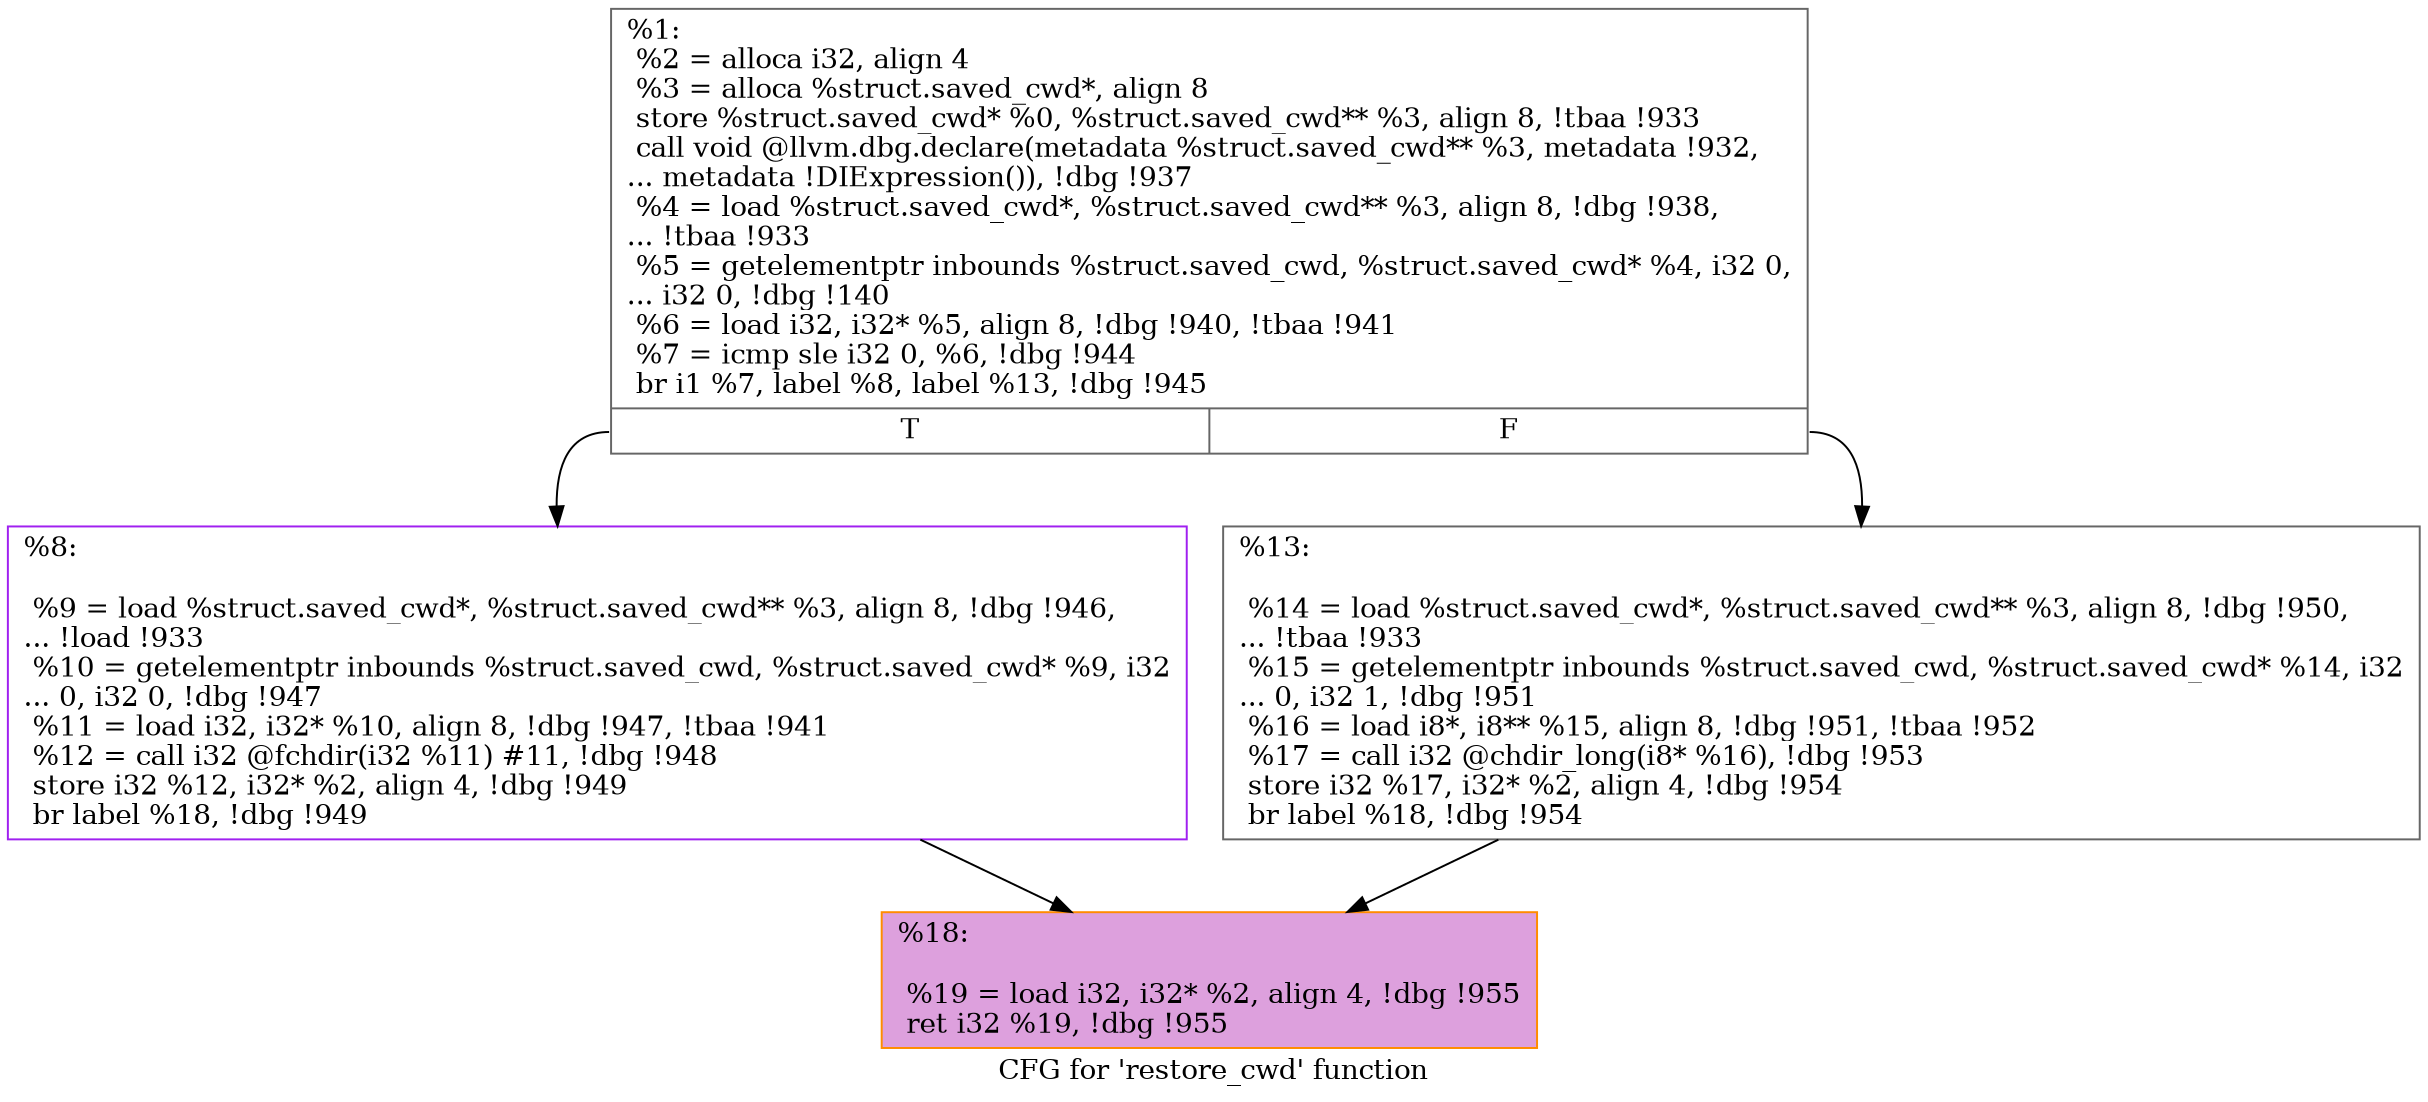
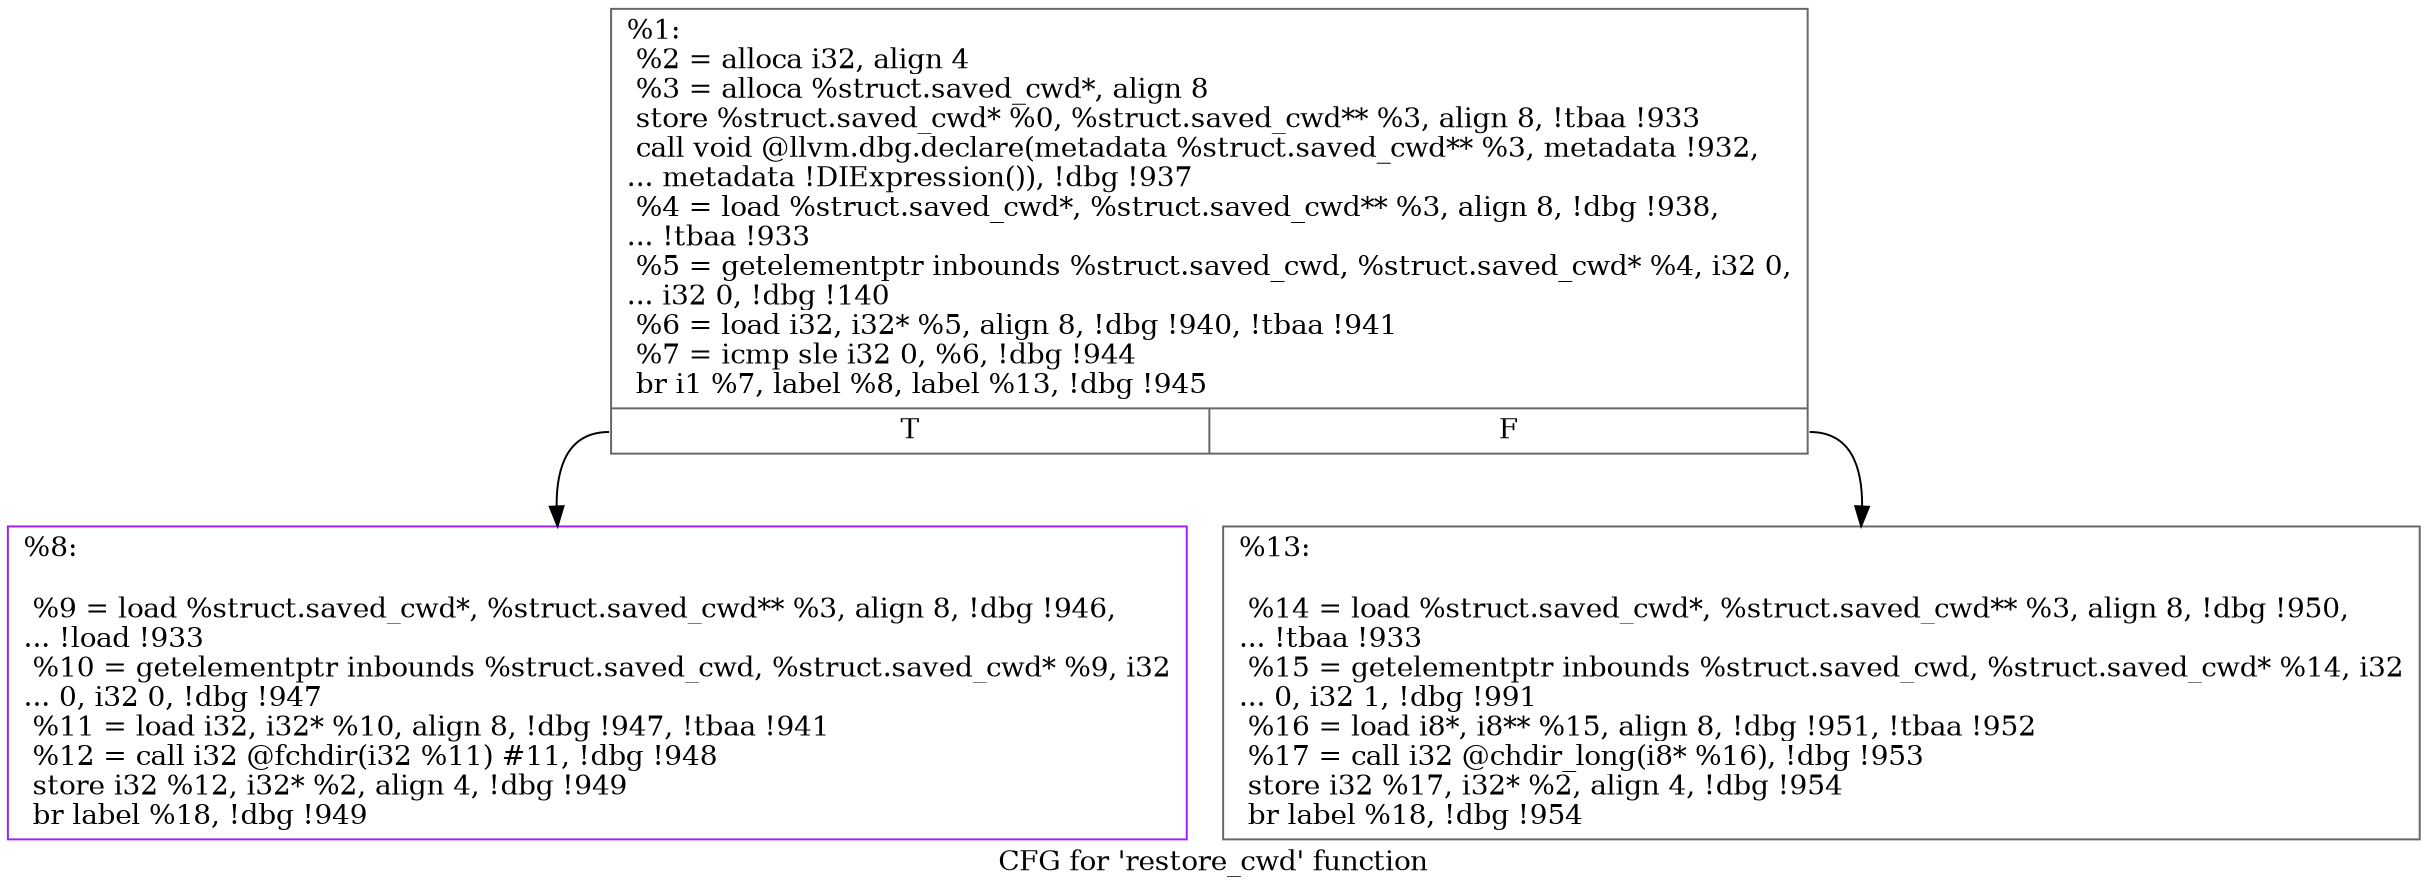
(1388, 698) -> (1388, 698)
(1209, 980) -> none
